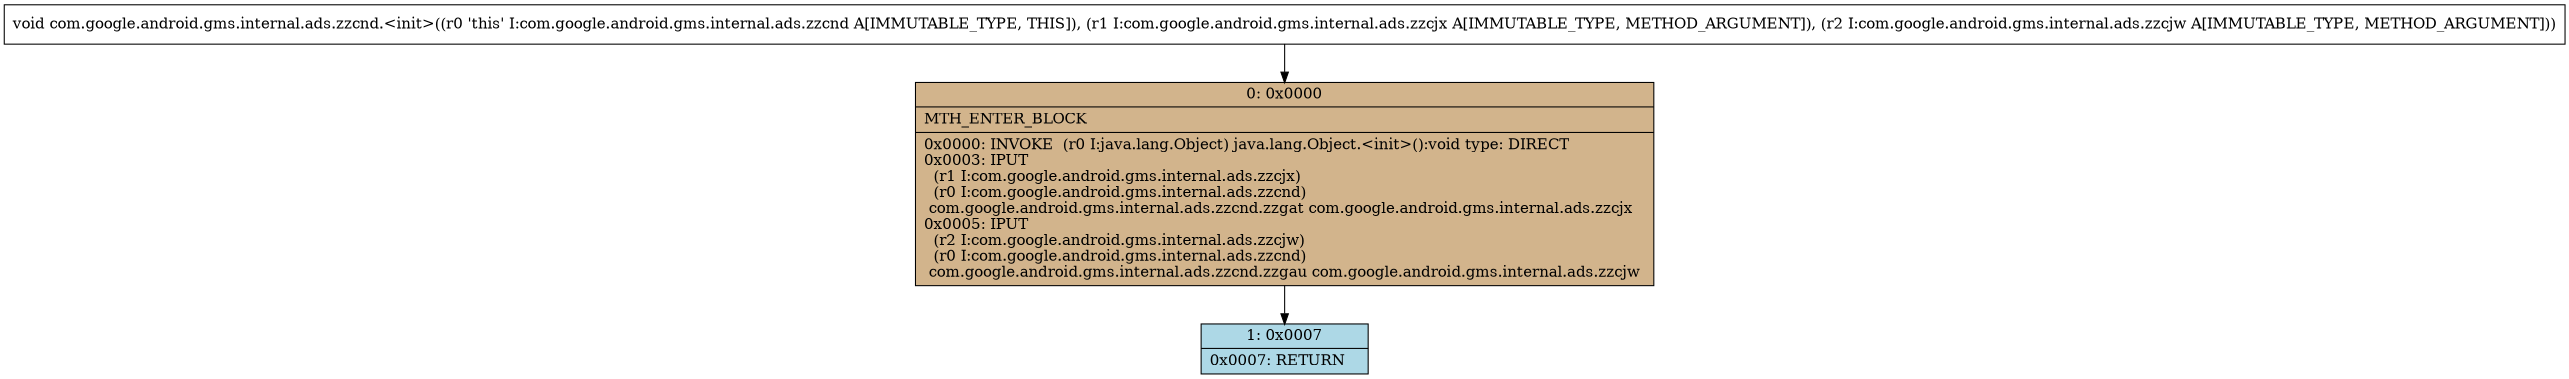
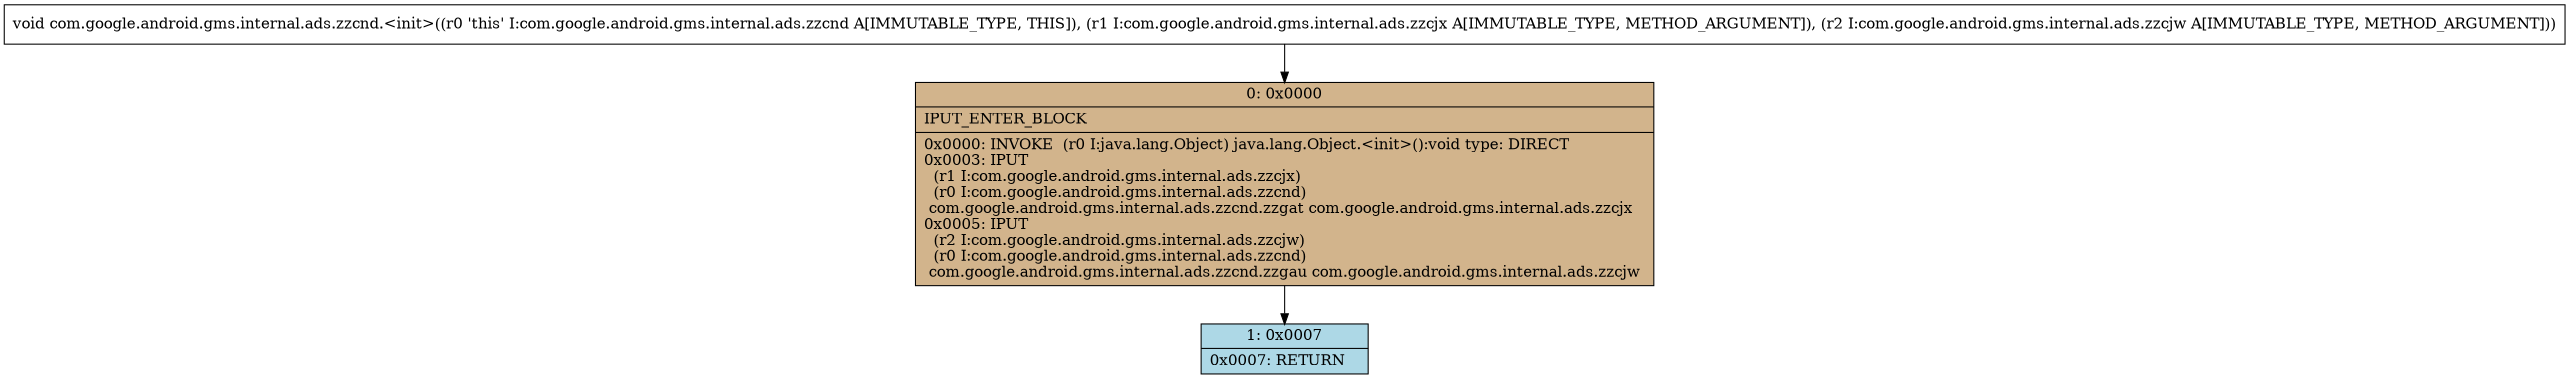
(1006, 119) -> (1006, 119)
